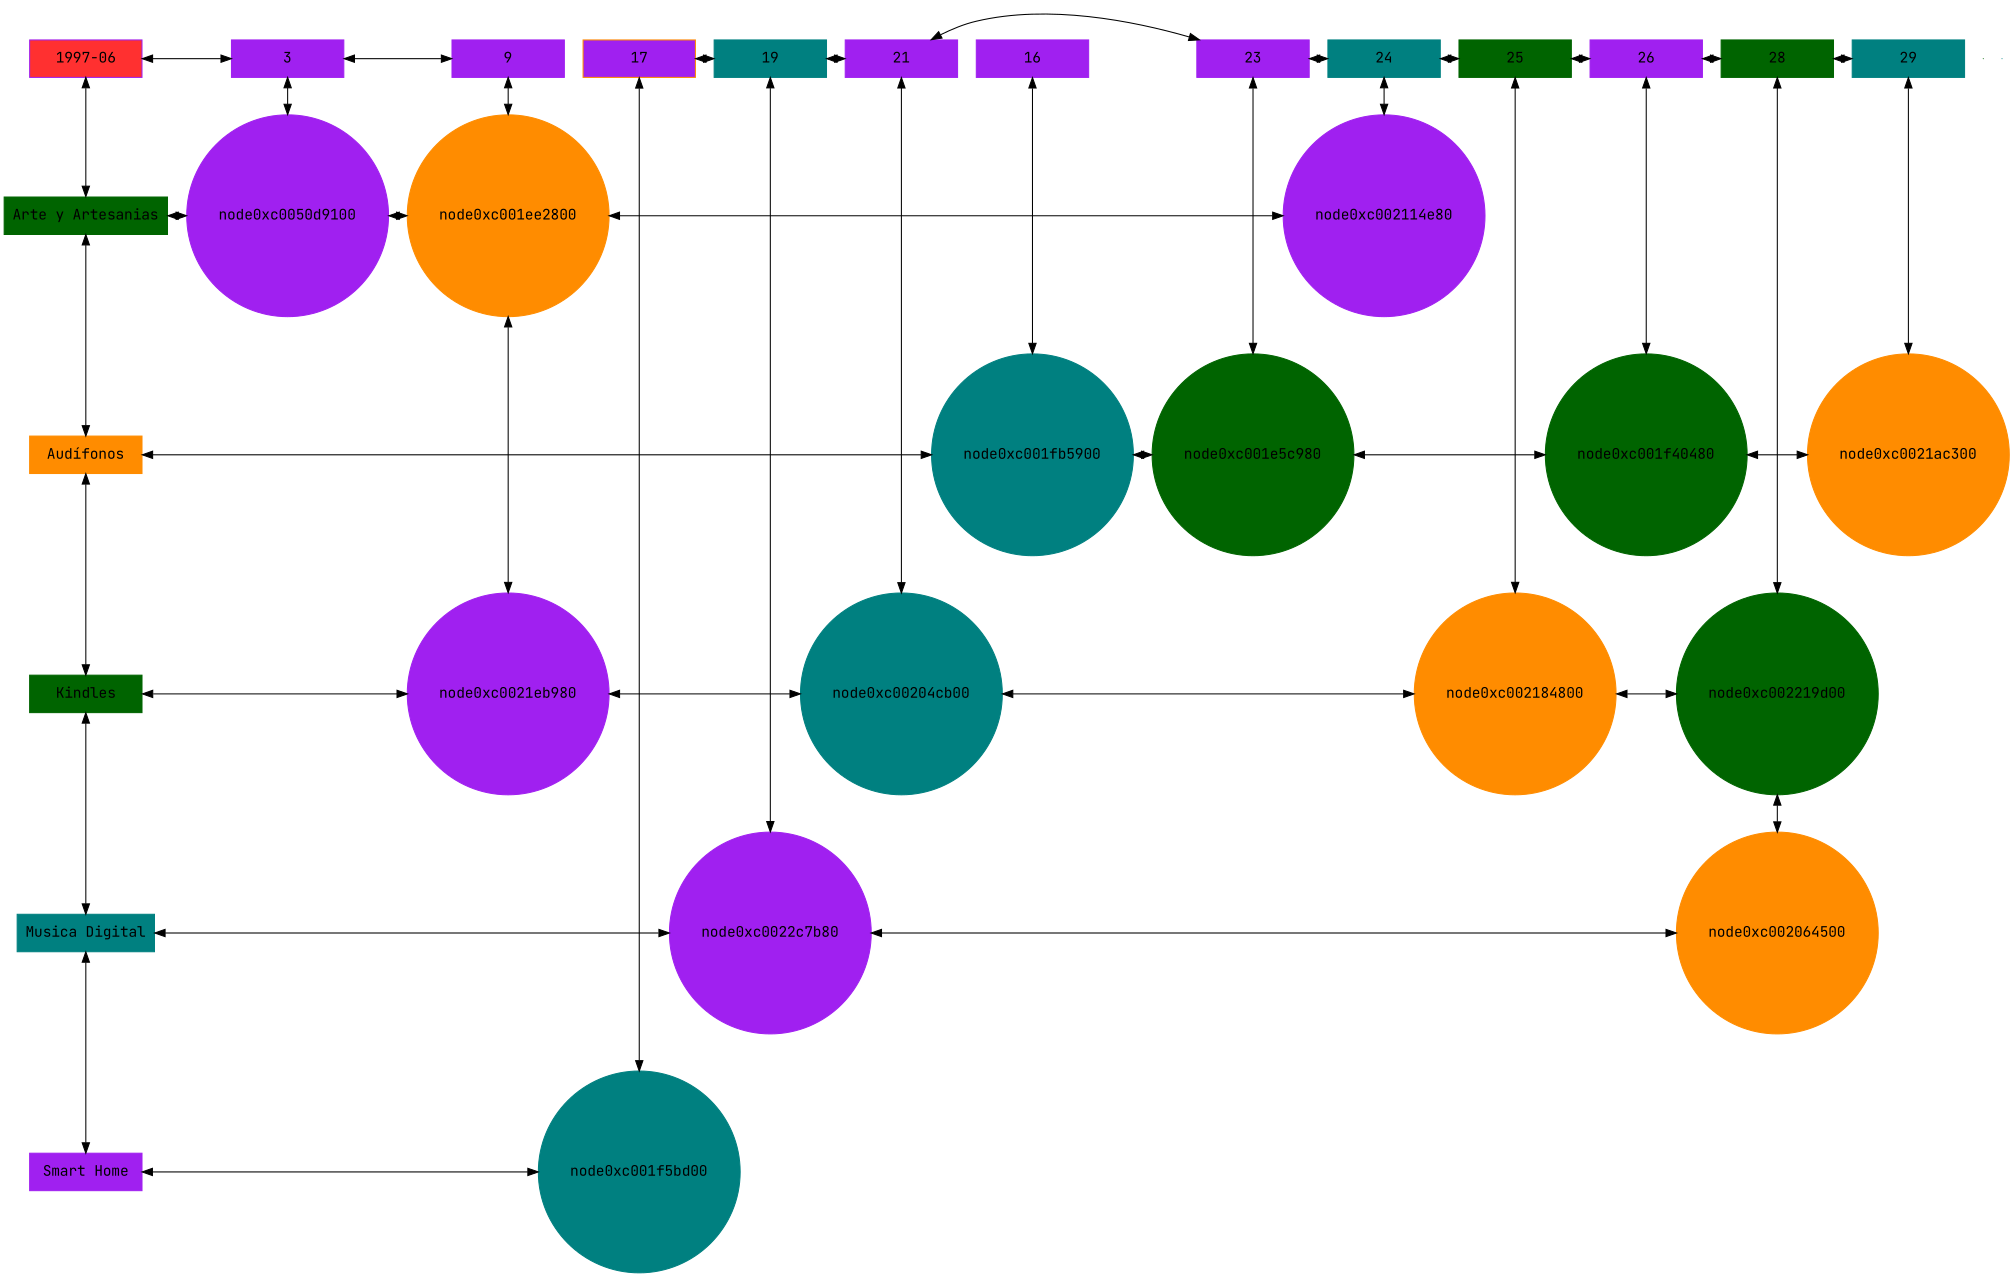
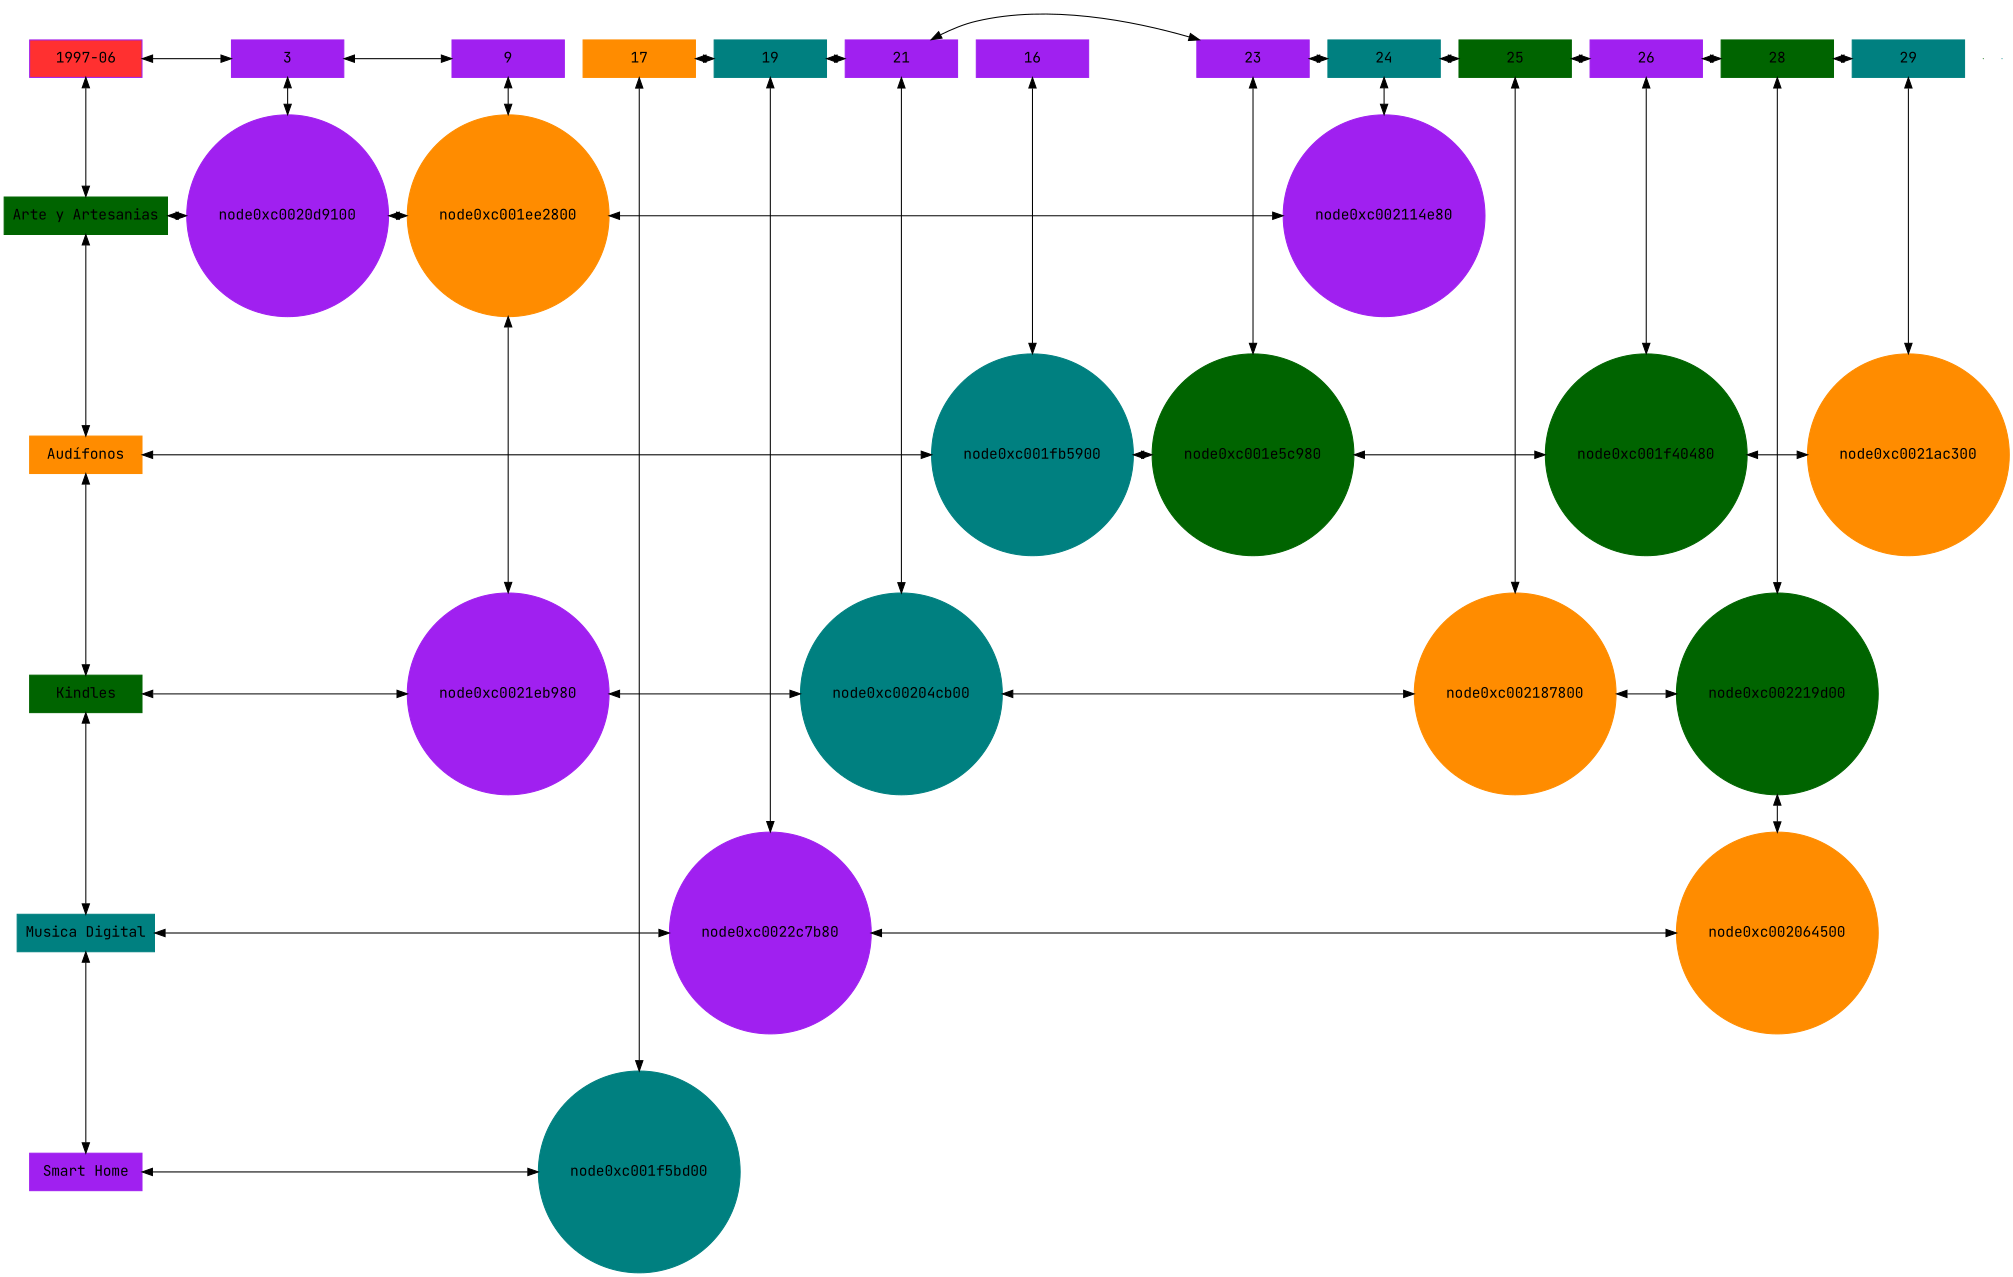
(639, 59) -> (639, 59)
(288, 216) -> (288, 216)
(1515, 694) -> (1515, 694)
